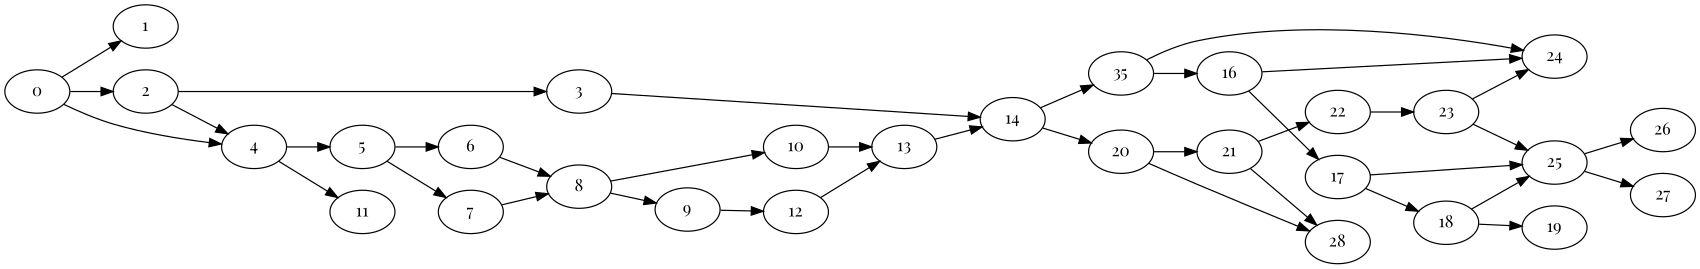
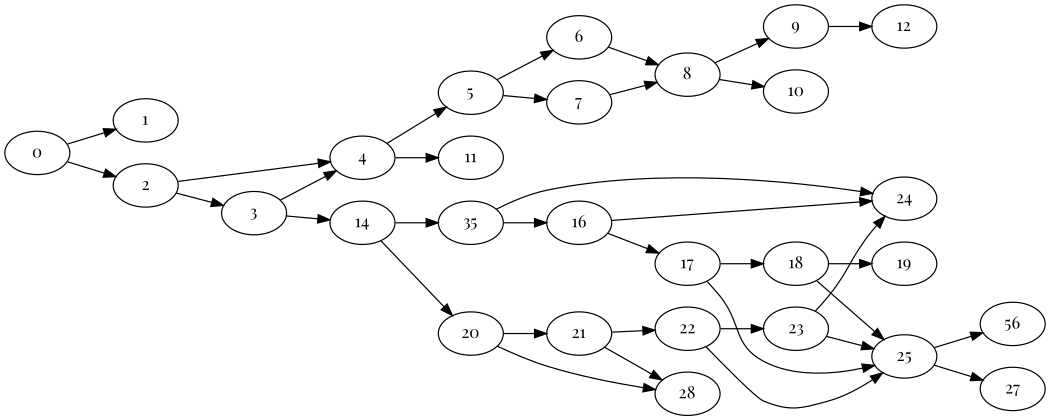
(135, 130) -> (303, 188)
(1663, 130) -> (1013, 324)
(904, 147) -> none
none -> (781, 407)
